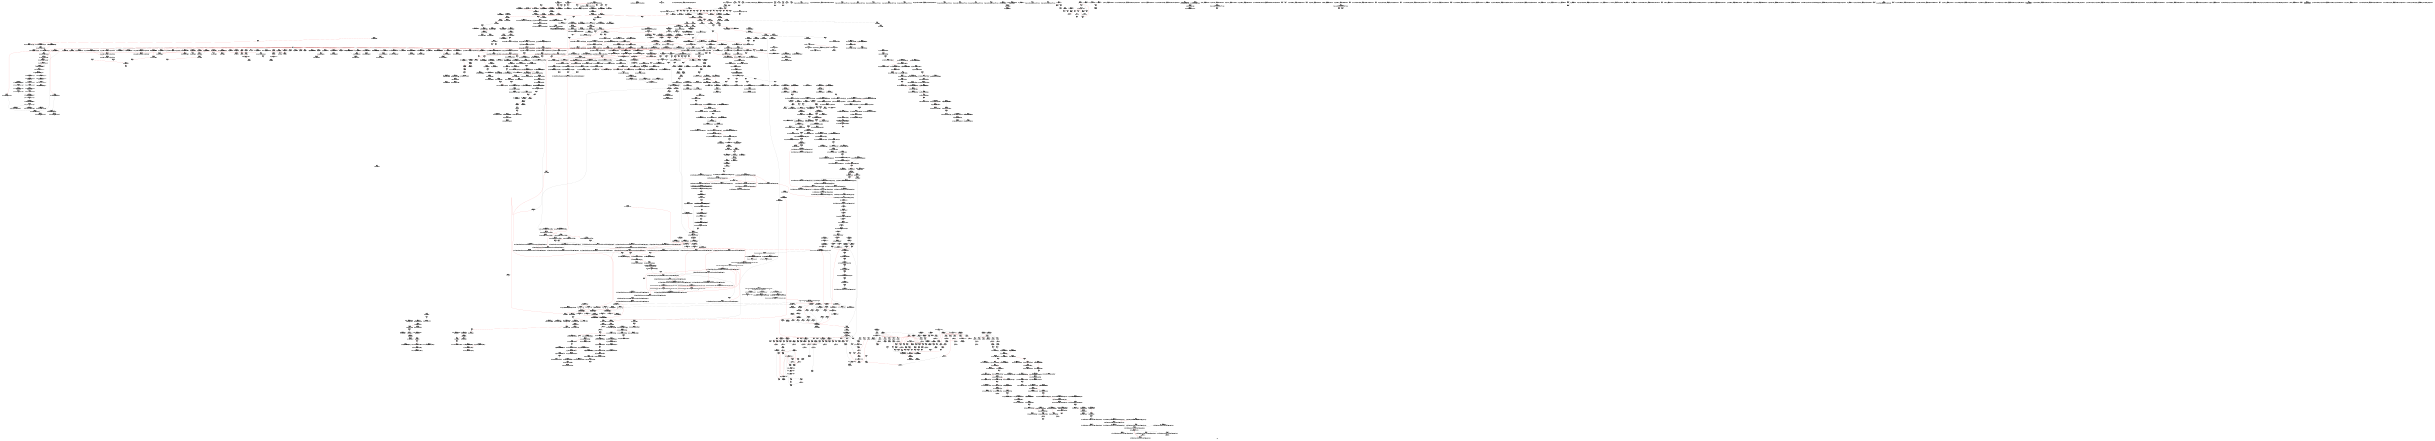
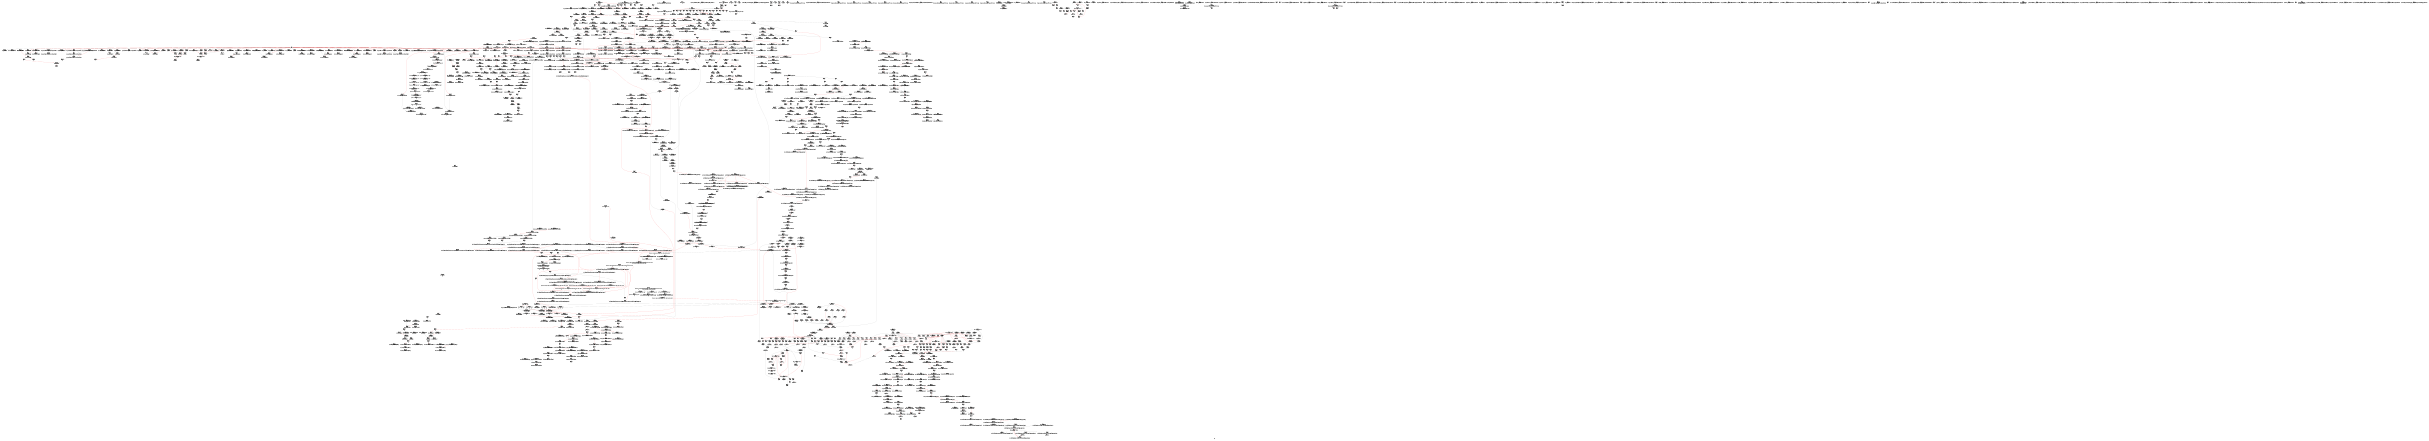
none -> (905, 347)
